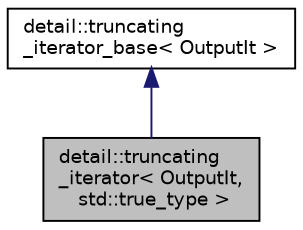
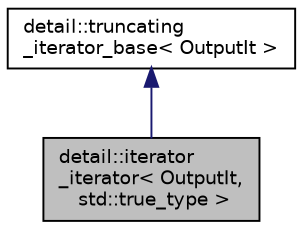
(151, 179) -> (151, 179)
